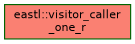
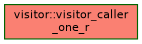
(68, 22) -> (71, 22)
